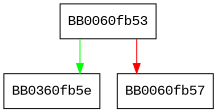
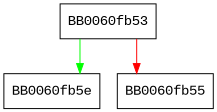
(52, 91) -> (52, 91)
(165, 91) -> (165, 91)
